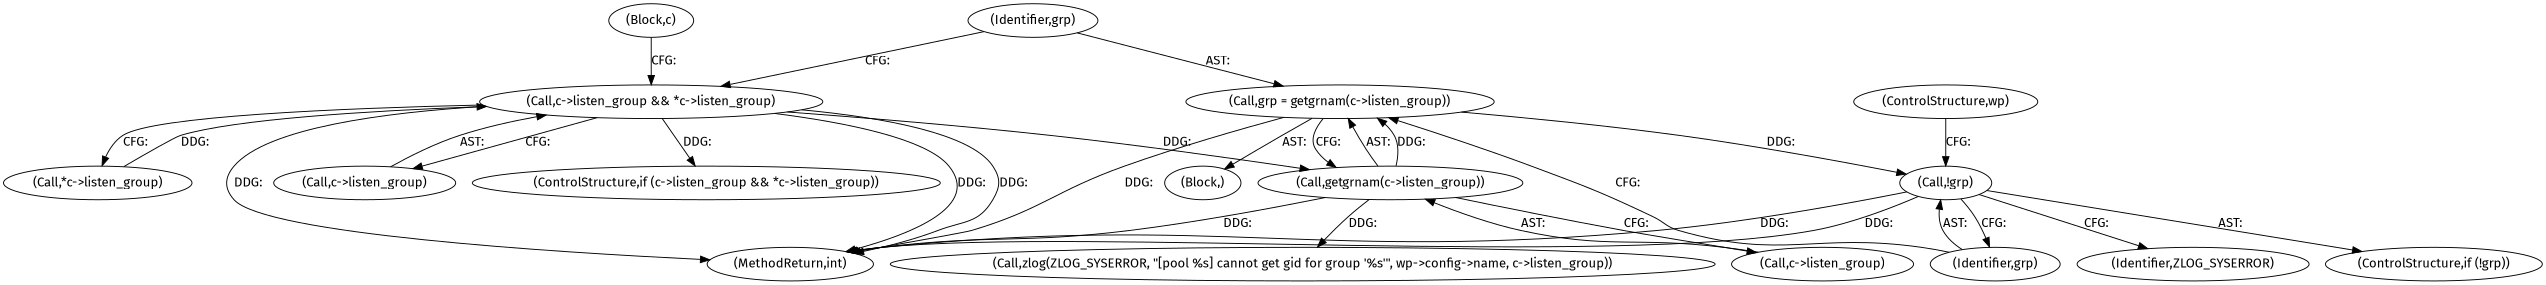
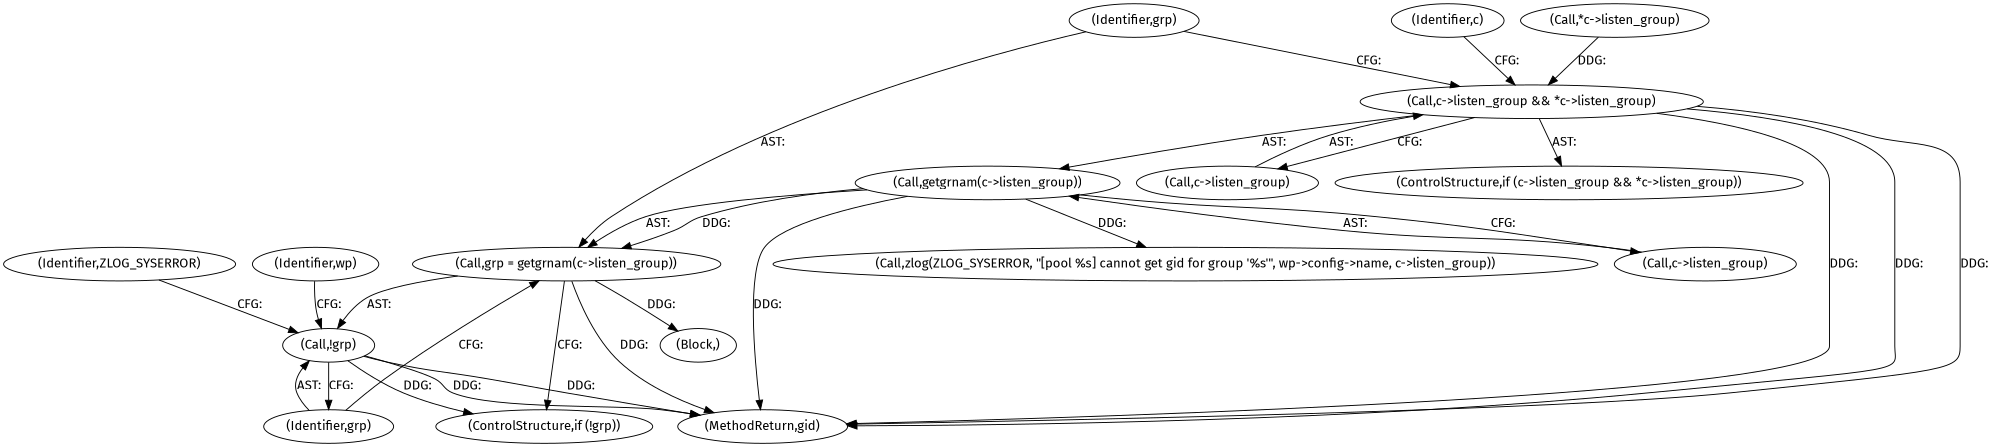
(651, 21) -> (1448, 21)
(1946, 102) -> (316, 264)
(288, 113) -> none
(699, 142) -> (1566, 142)
(1179, 142) -> (1276, 142)
(1296, 142) -> (663, 305)
(1313, 142) -> (556, 341)
(1782, 142) -> (381, 305)
(2059, 220) -> (224, 305)
(2232, 224) -> (419, 386)
(790, 264) -> (763, 427)
